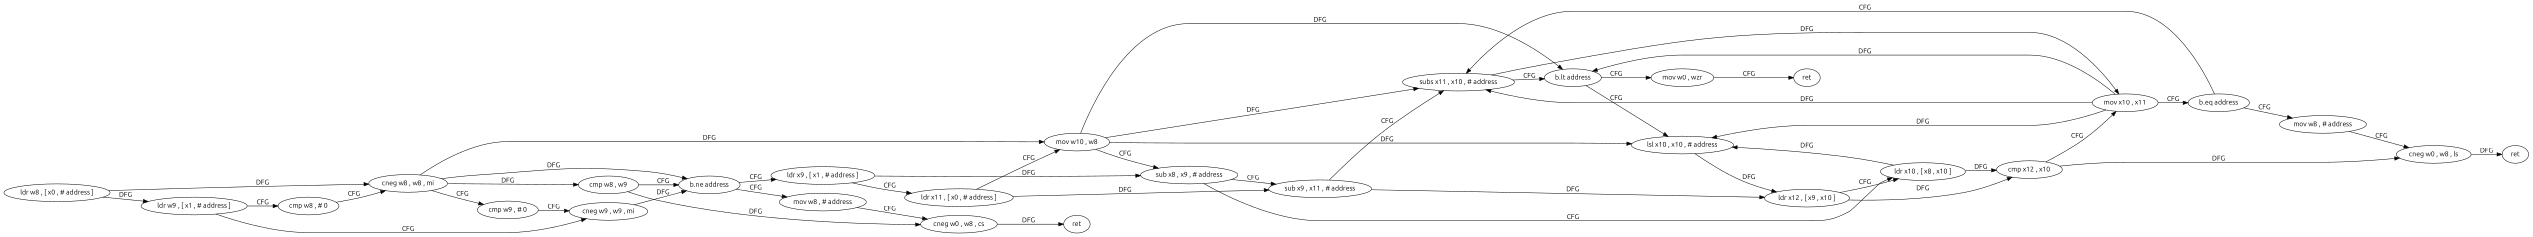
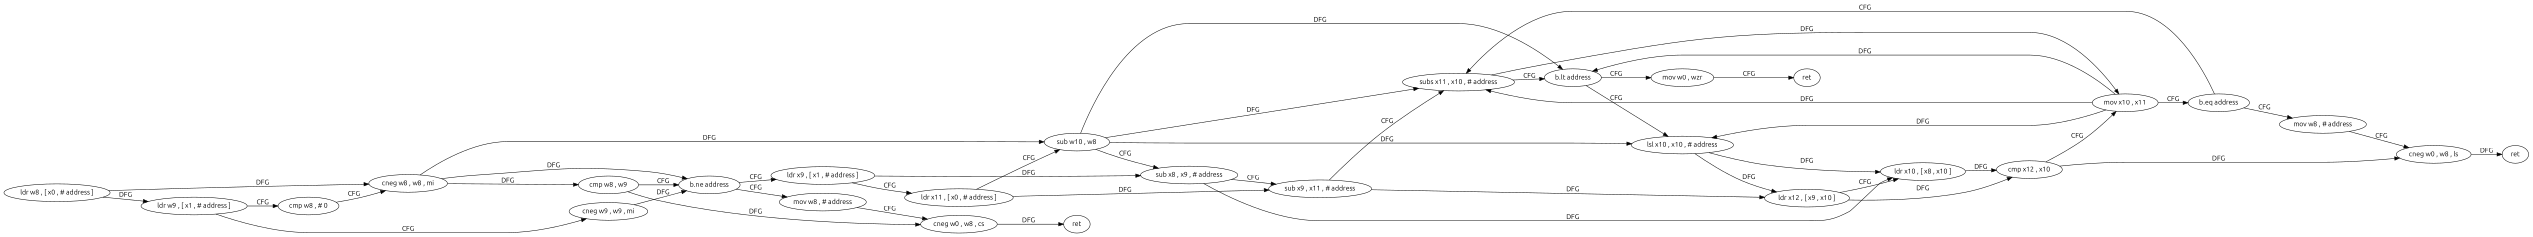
(1077, 142) -> (1077, 142)
(1816, 153) -> (1791, 168)
(508, 210) -> none
(1573, 217) -> (1573, 217)
